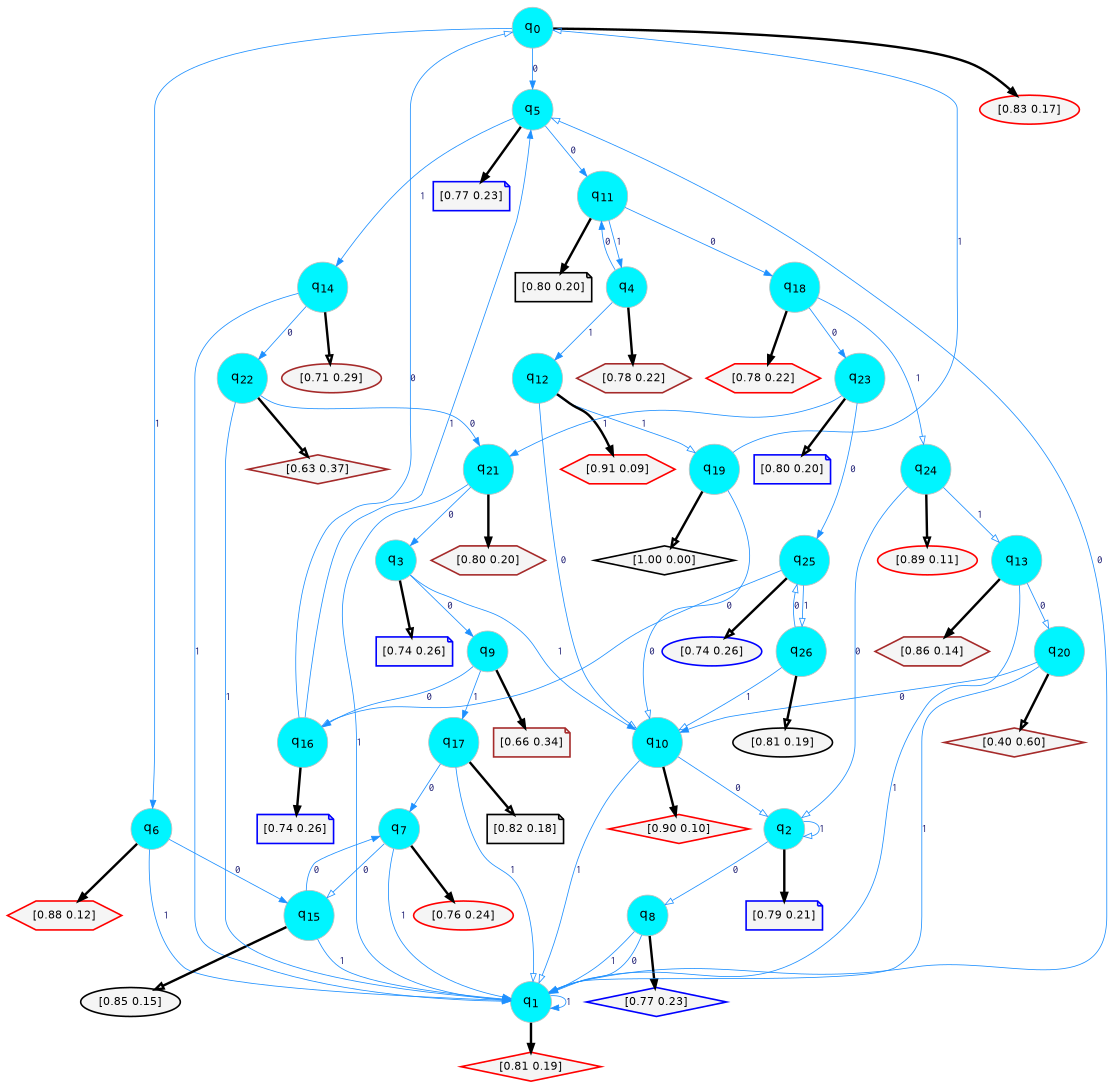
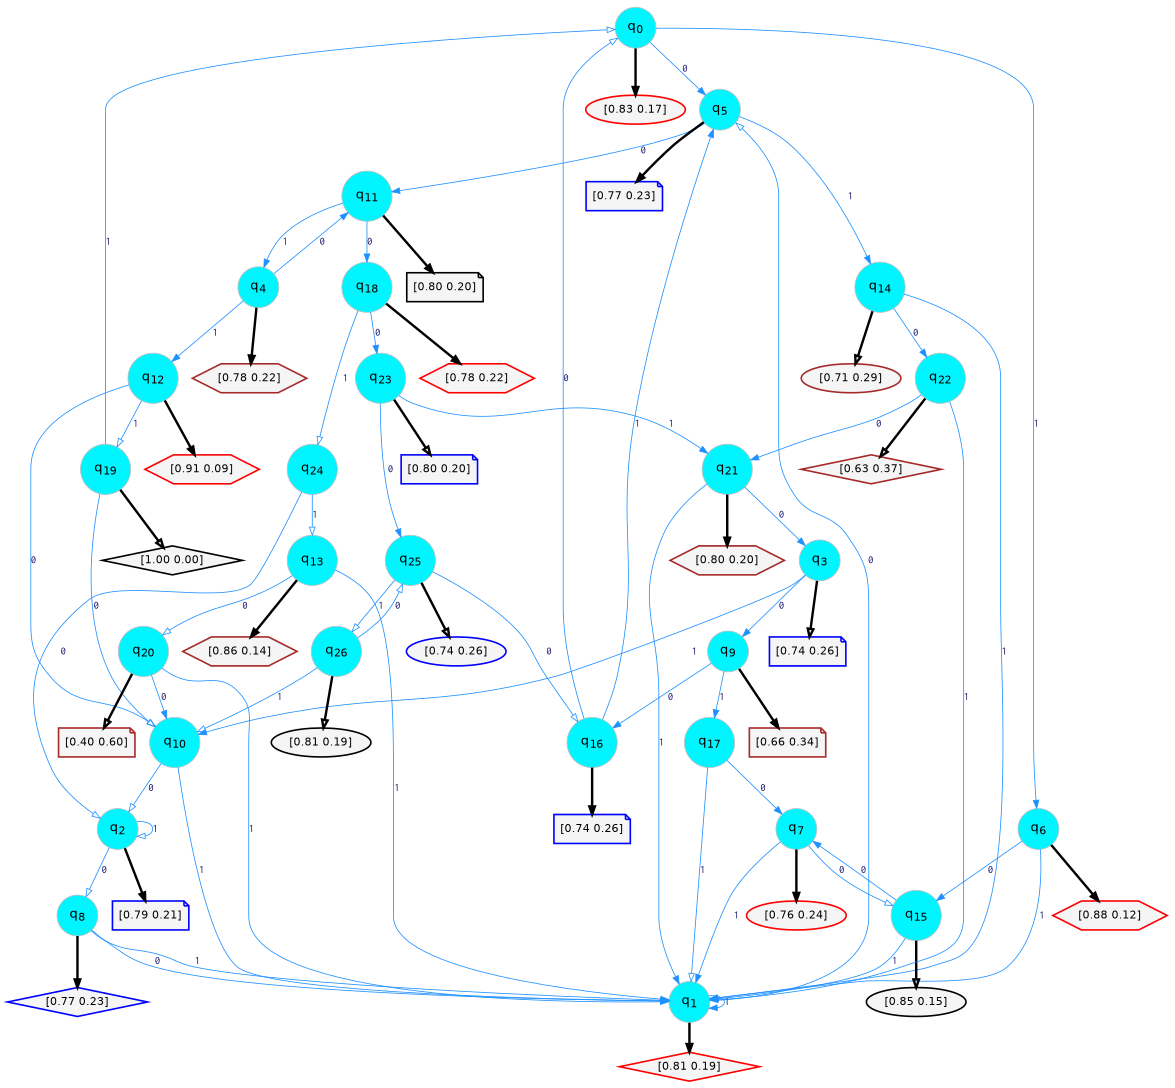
(927, 560) -> none
(1014, 742) -> (97, 742)
(525, 829) -> none
(679, 829) -> none
